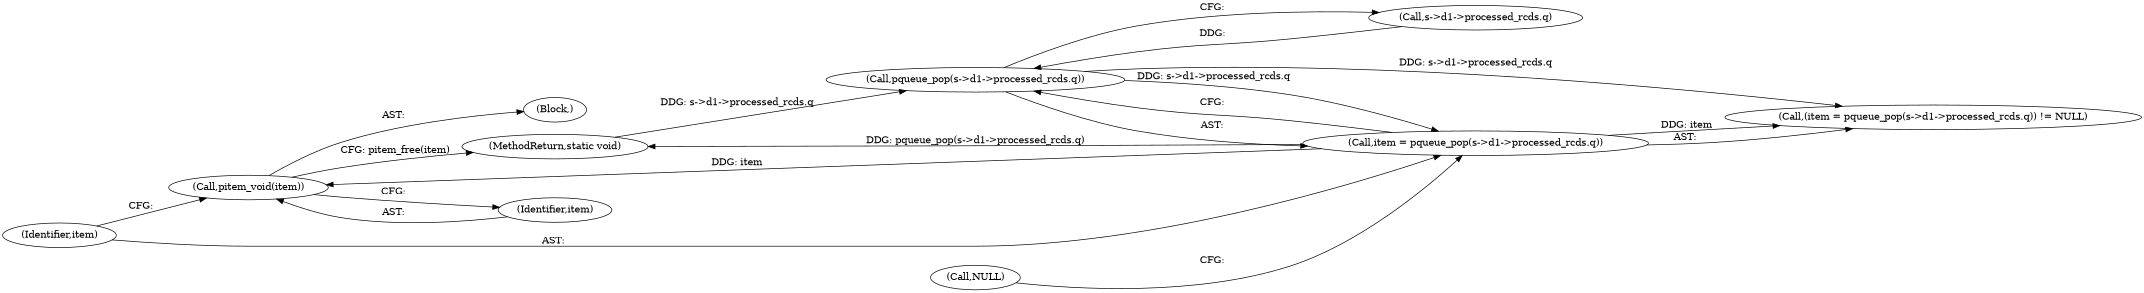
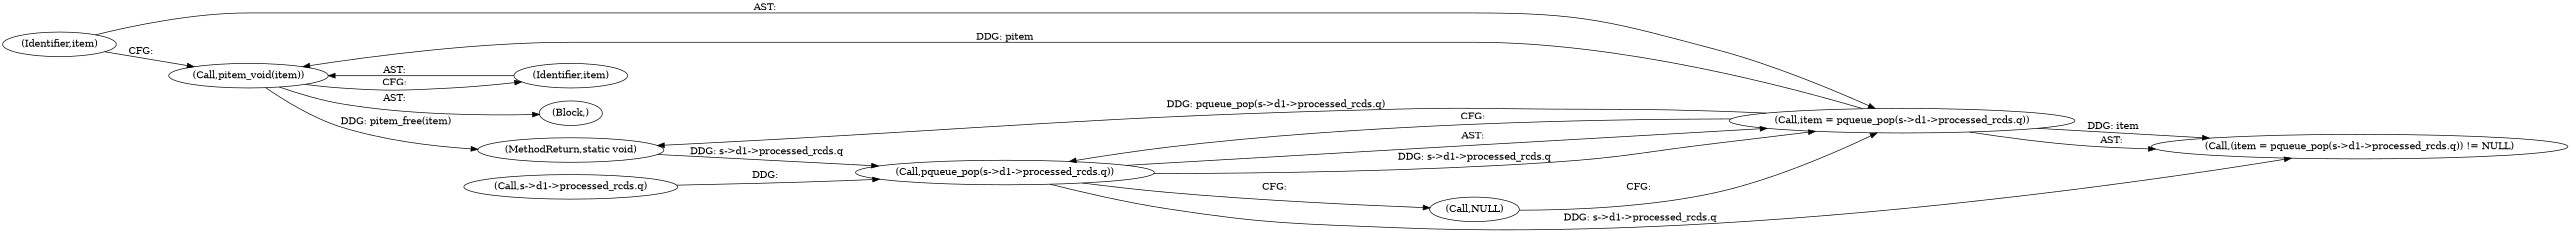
(1185, 19) -> (1253, 199)
(395, 150) -> (396, 122)
(737, 163) -> (1005, 37)
